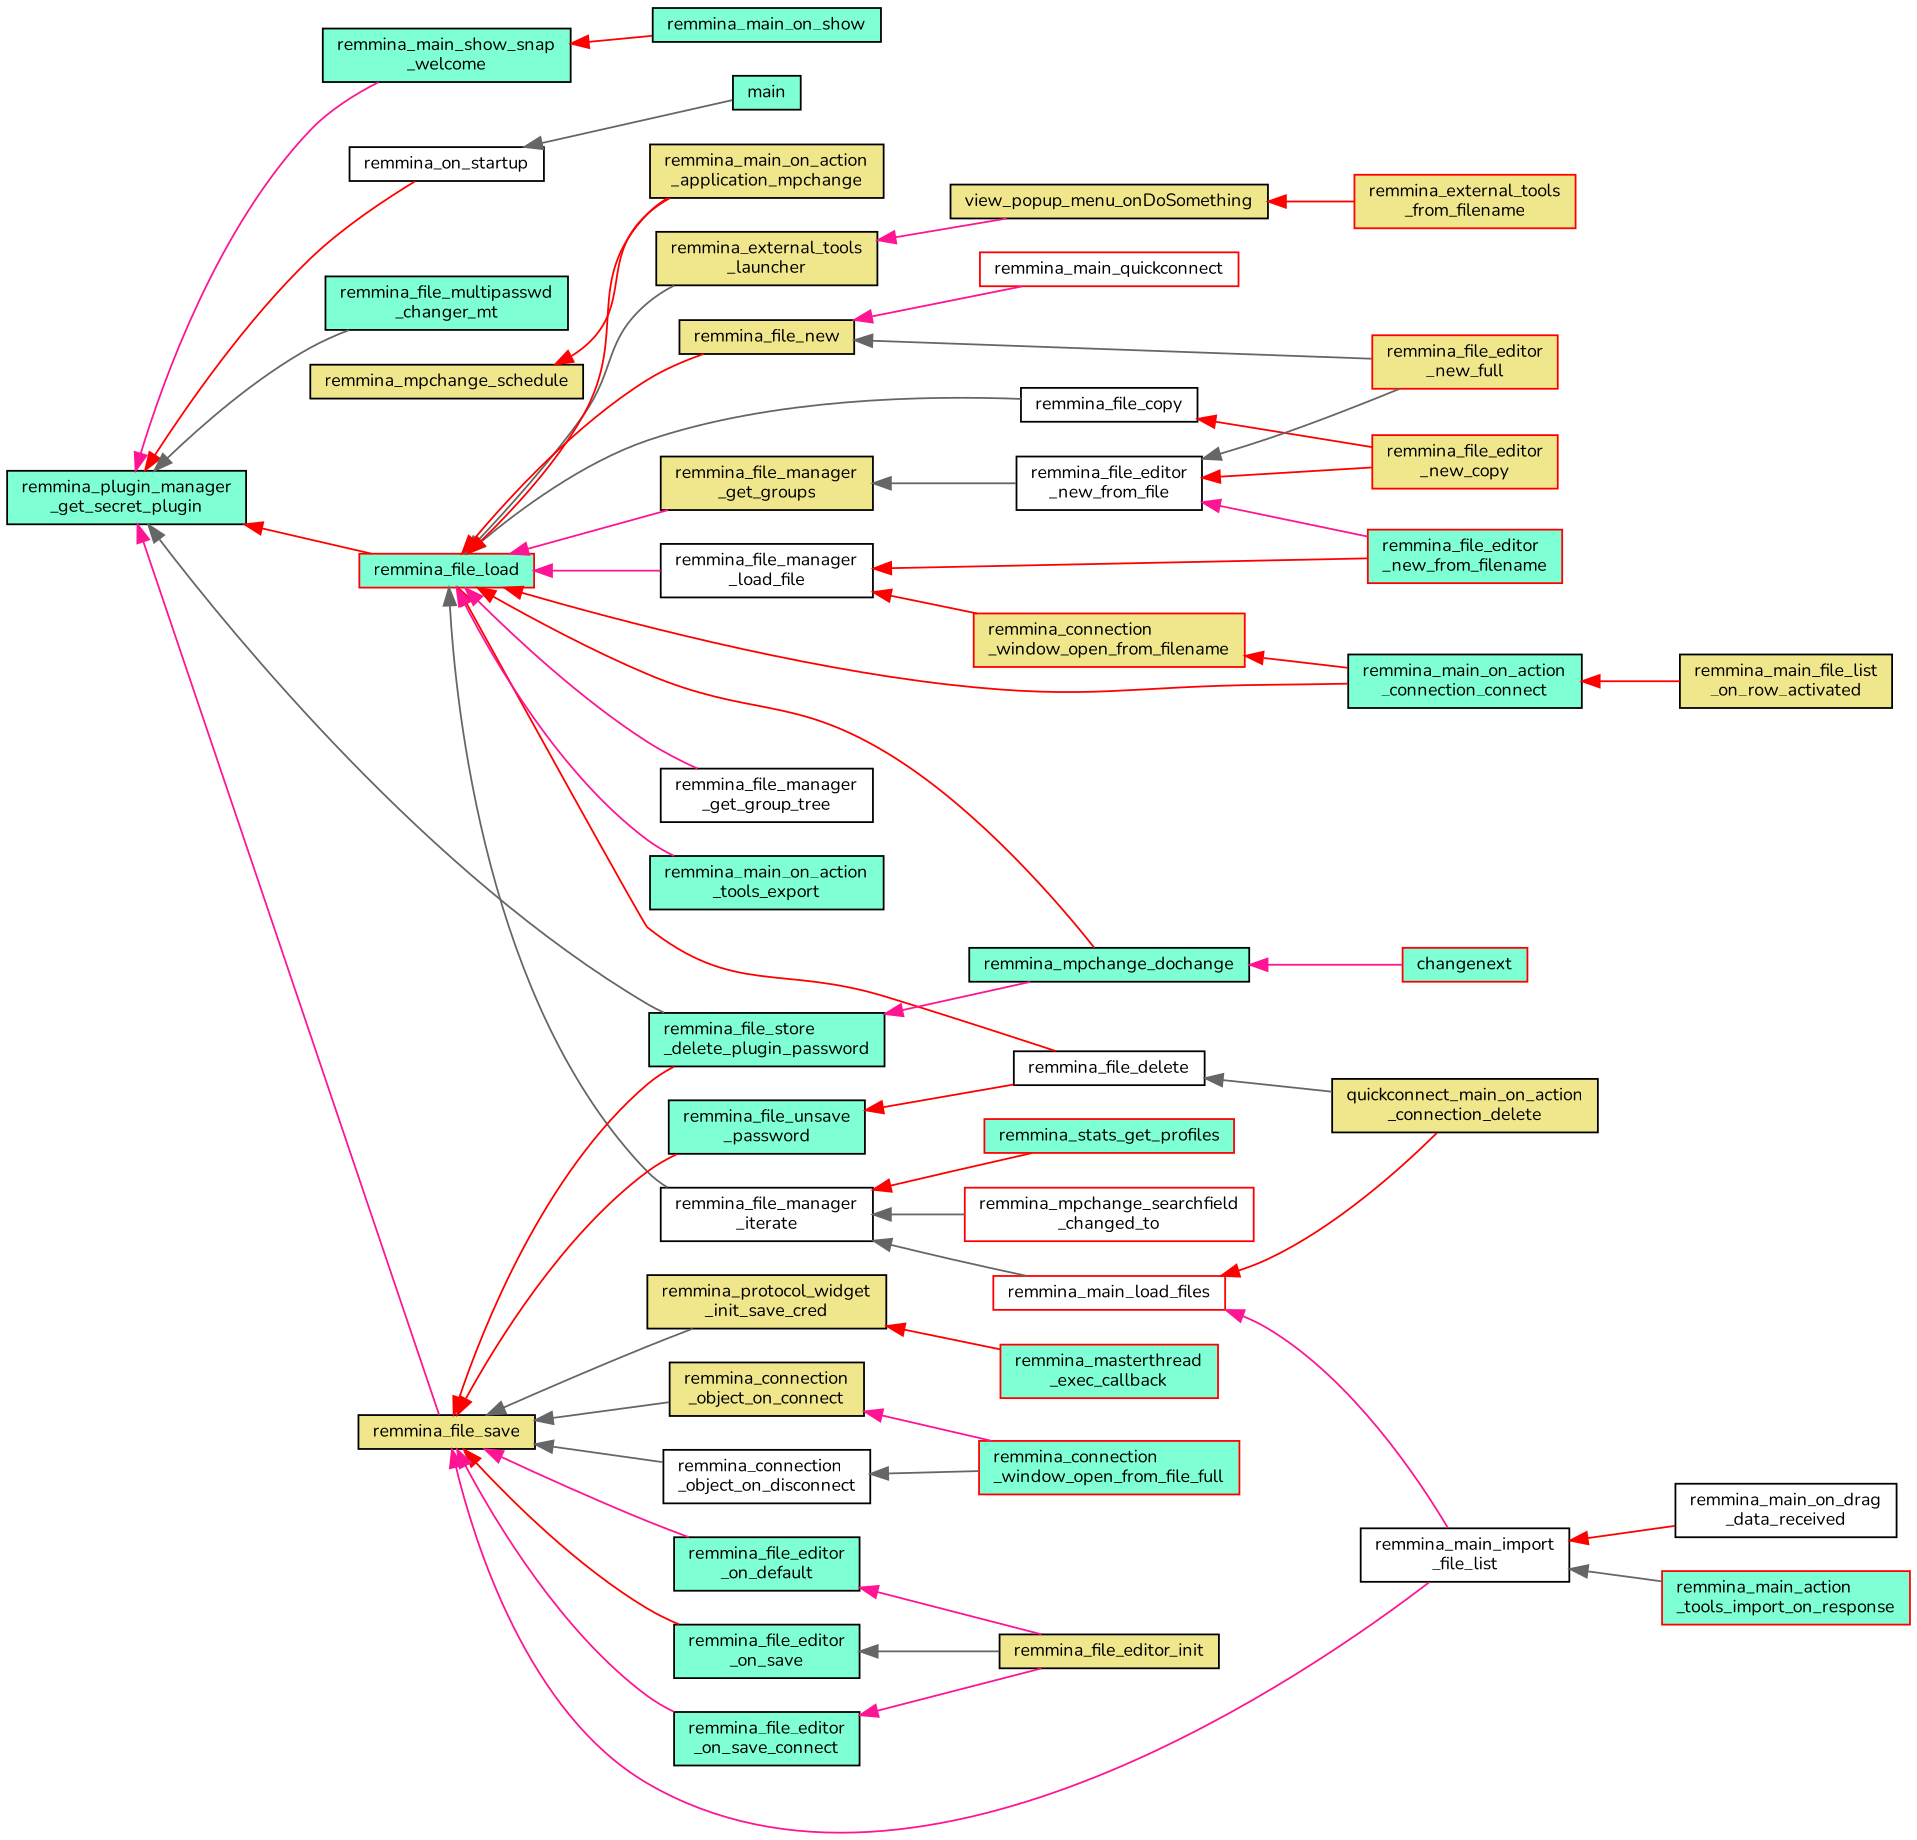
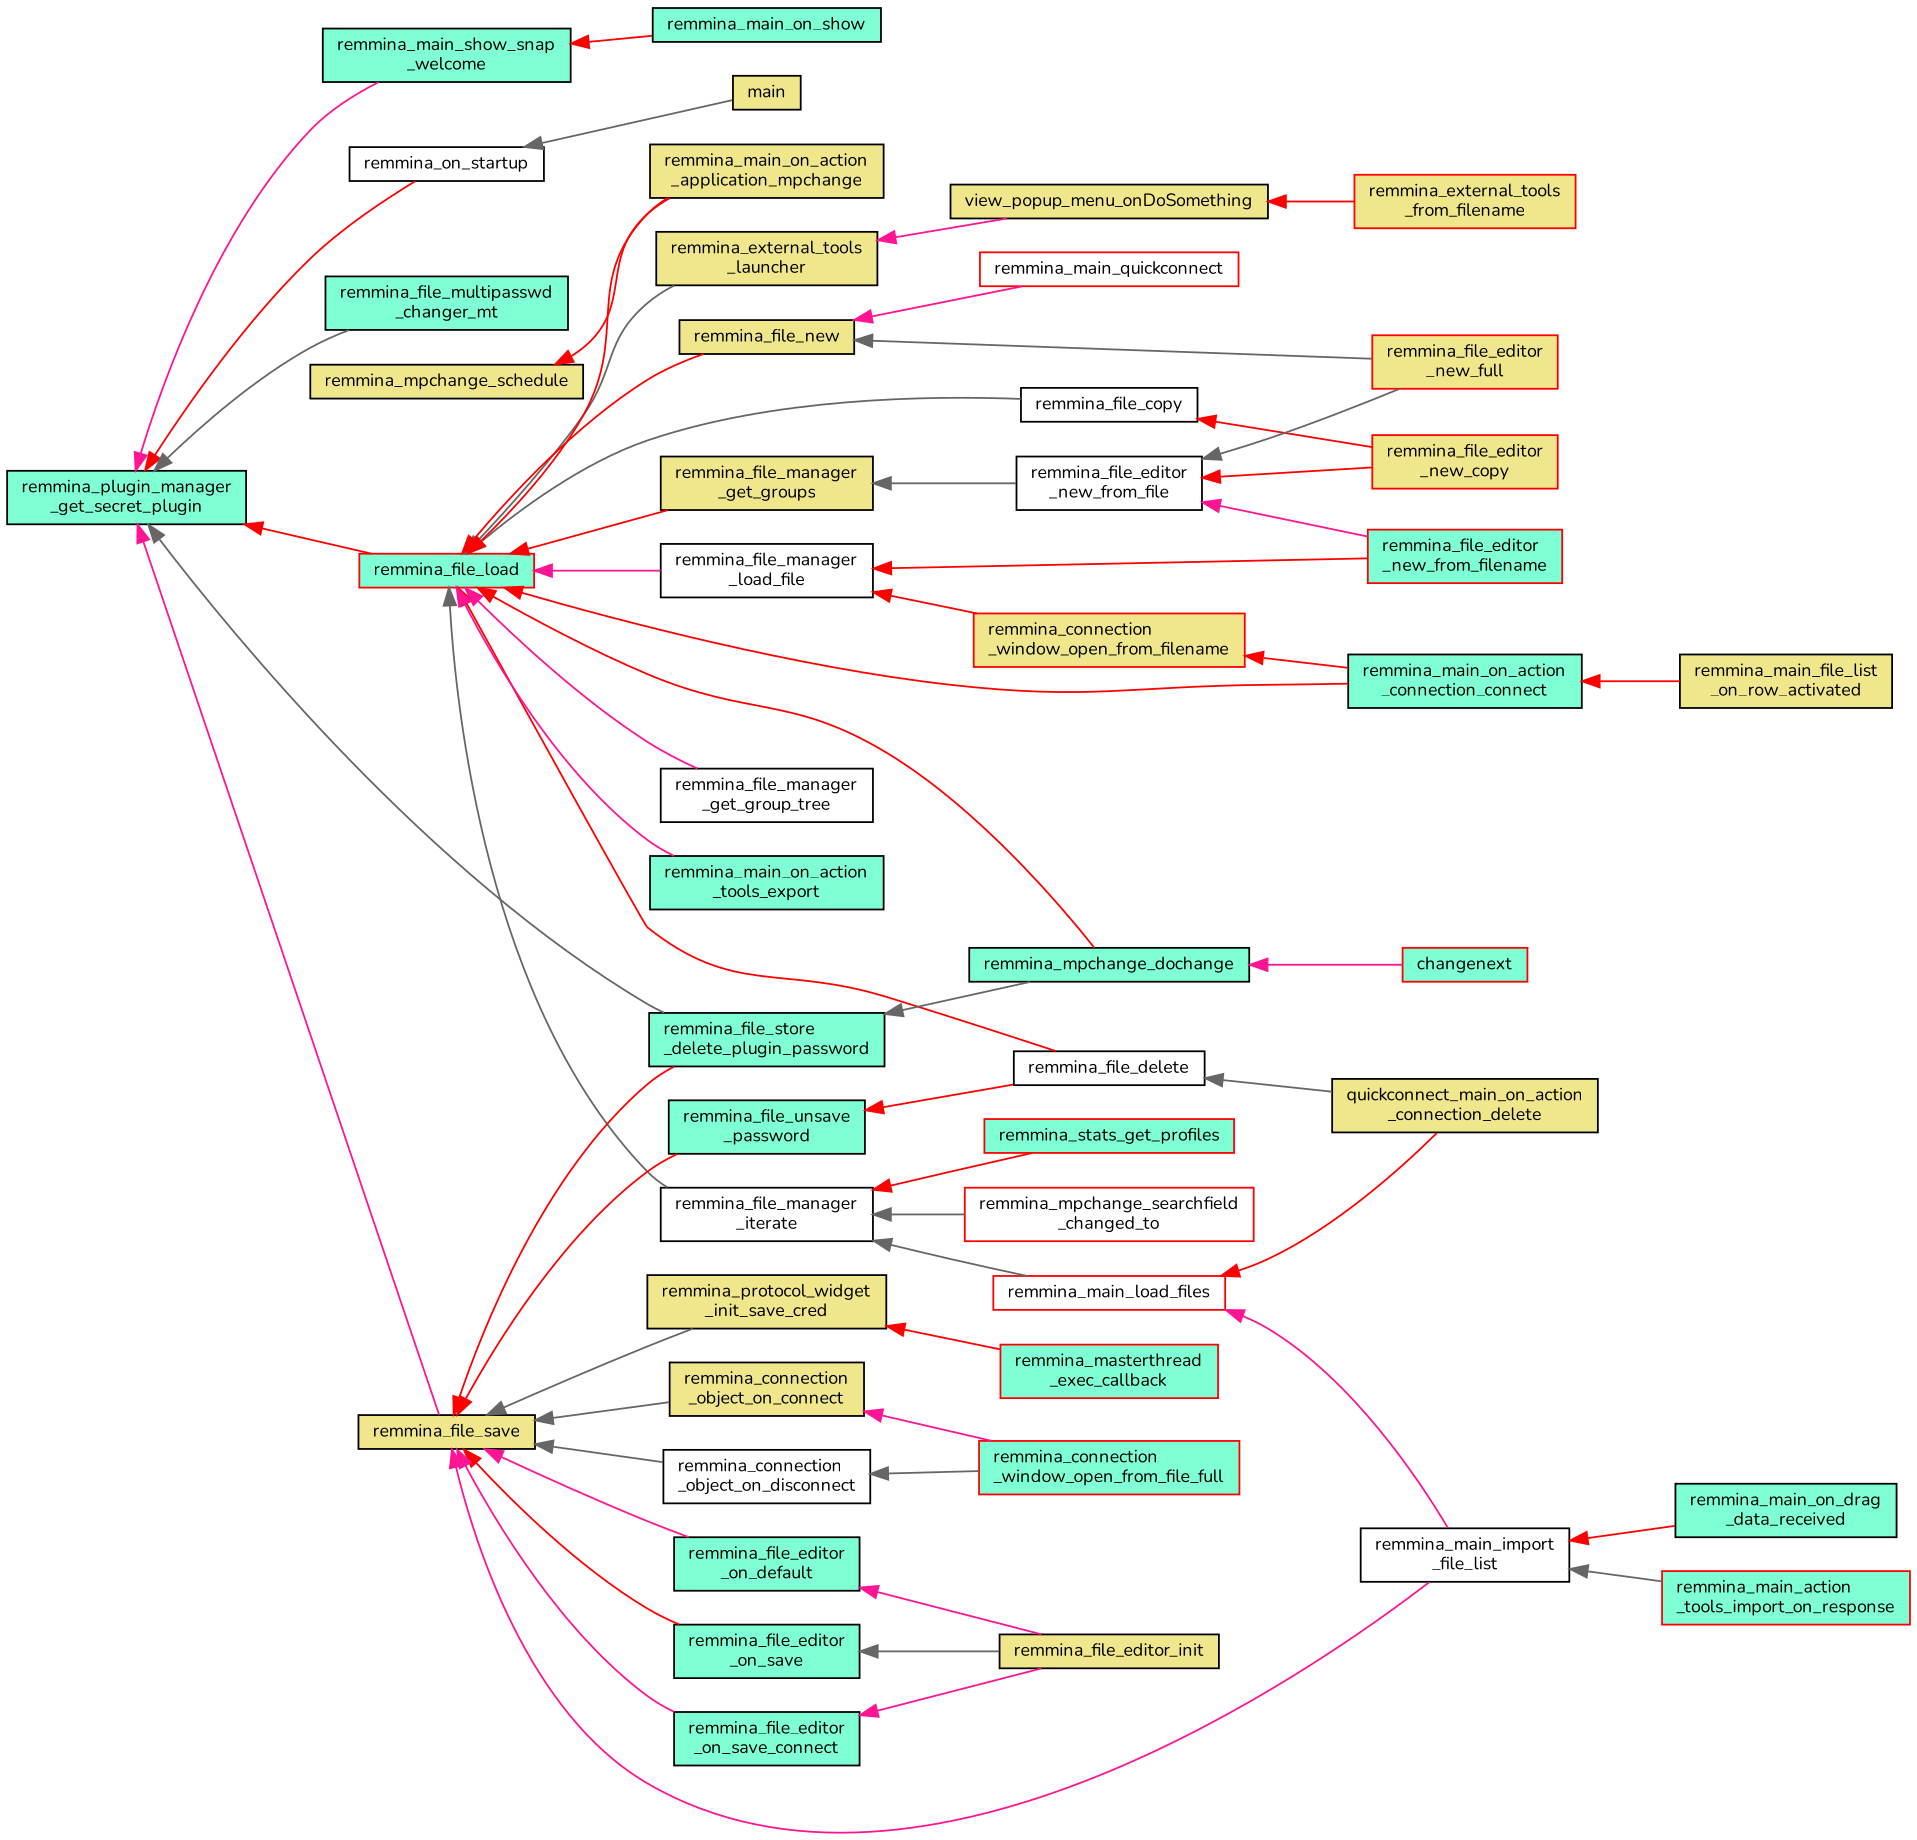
(767, 93) -> (767, 93)
(598, 529) -> (598, 529)
(966, 996) -> (966, 996)
(1786, 1510) -> (1786, 1510)
